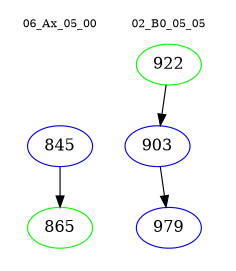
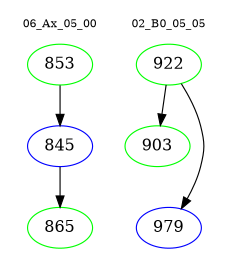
none -> (60, 65)
(158, 146) -> (158, 146)
(162, 181) -> (203, 140)
